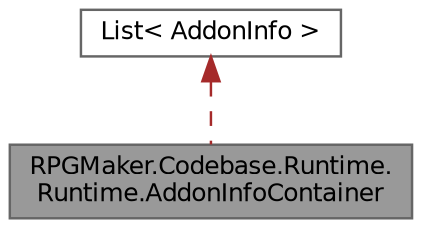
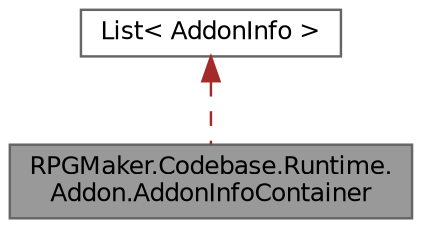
(211, 182) -> (211, 182)
